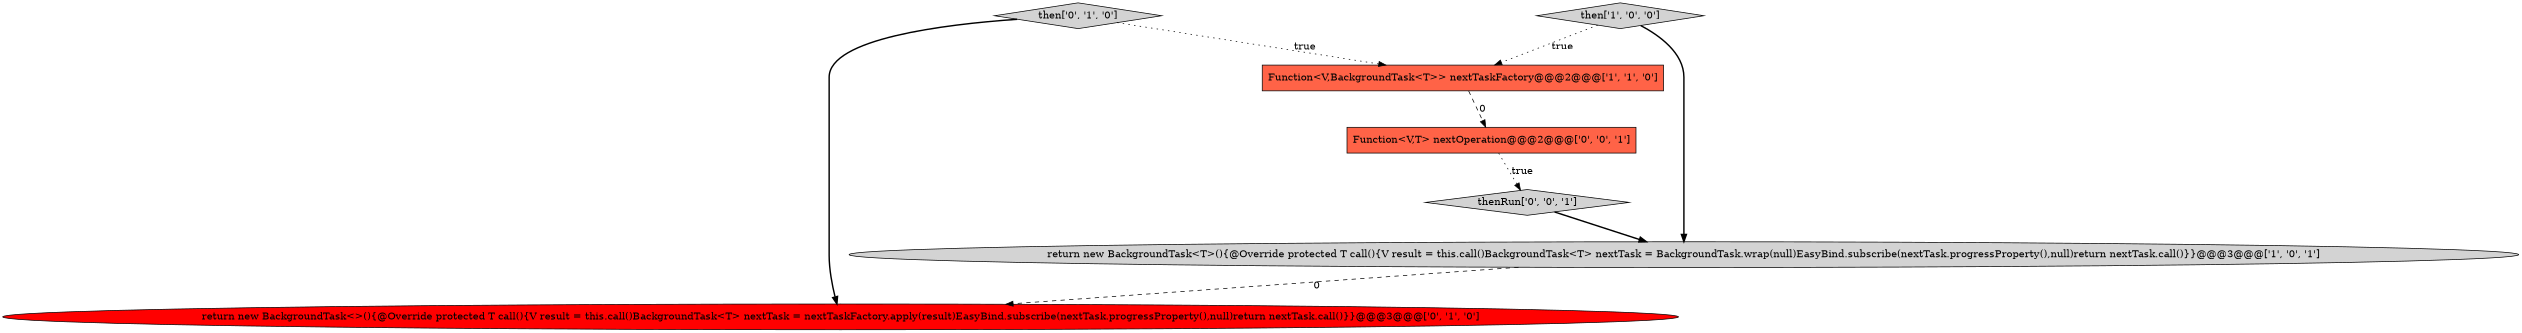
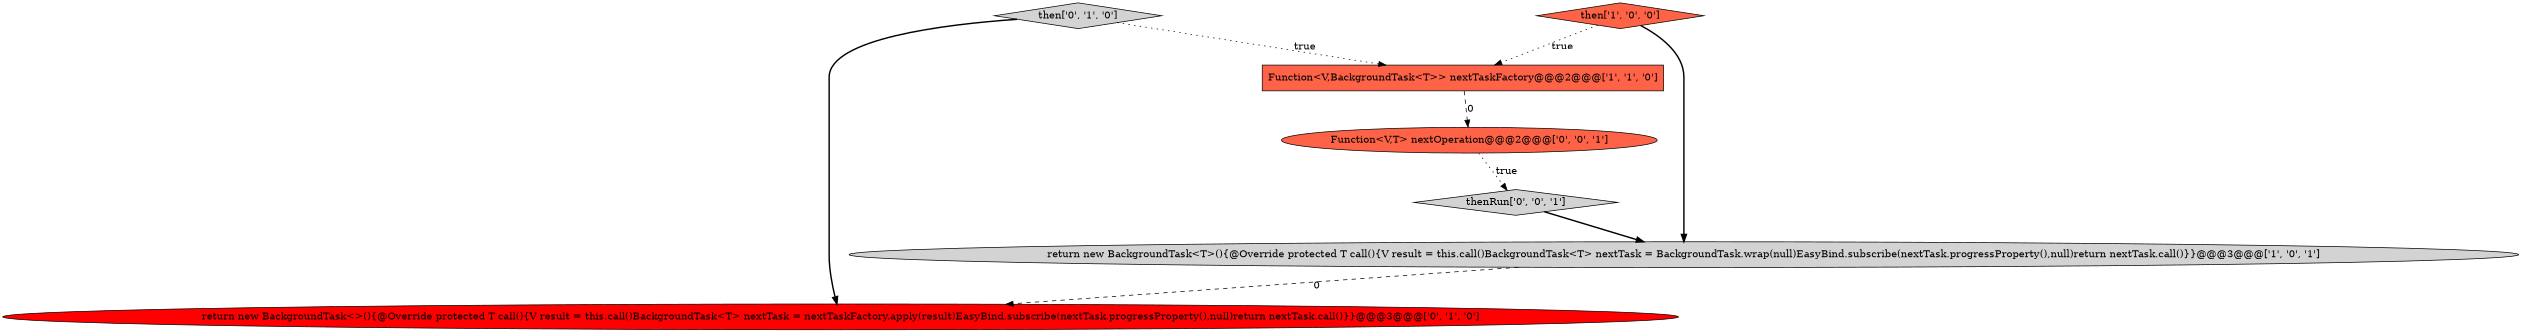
(1620, 16) -> (1620, 16)
(1491, 140) -> (1469, 140)
